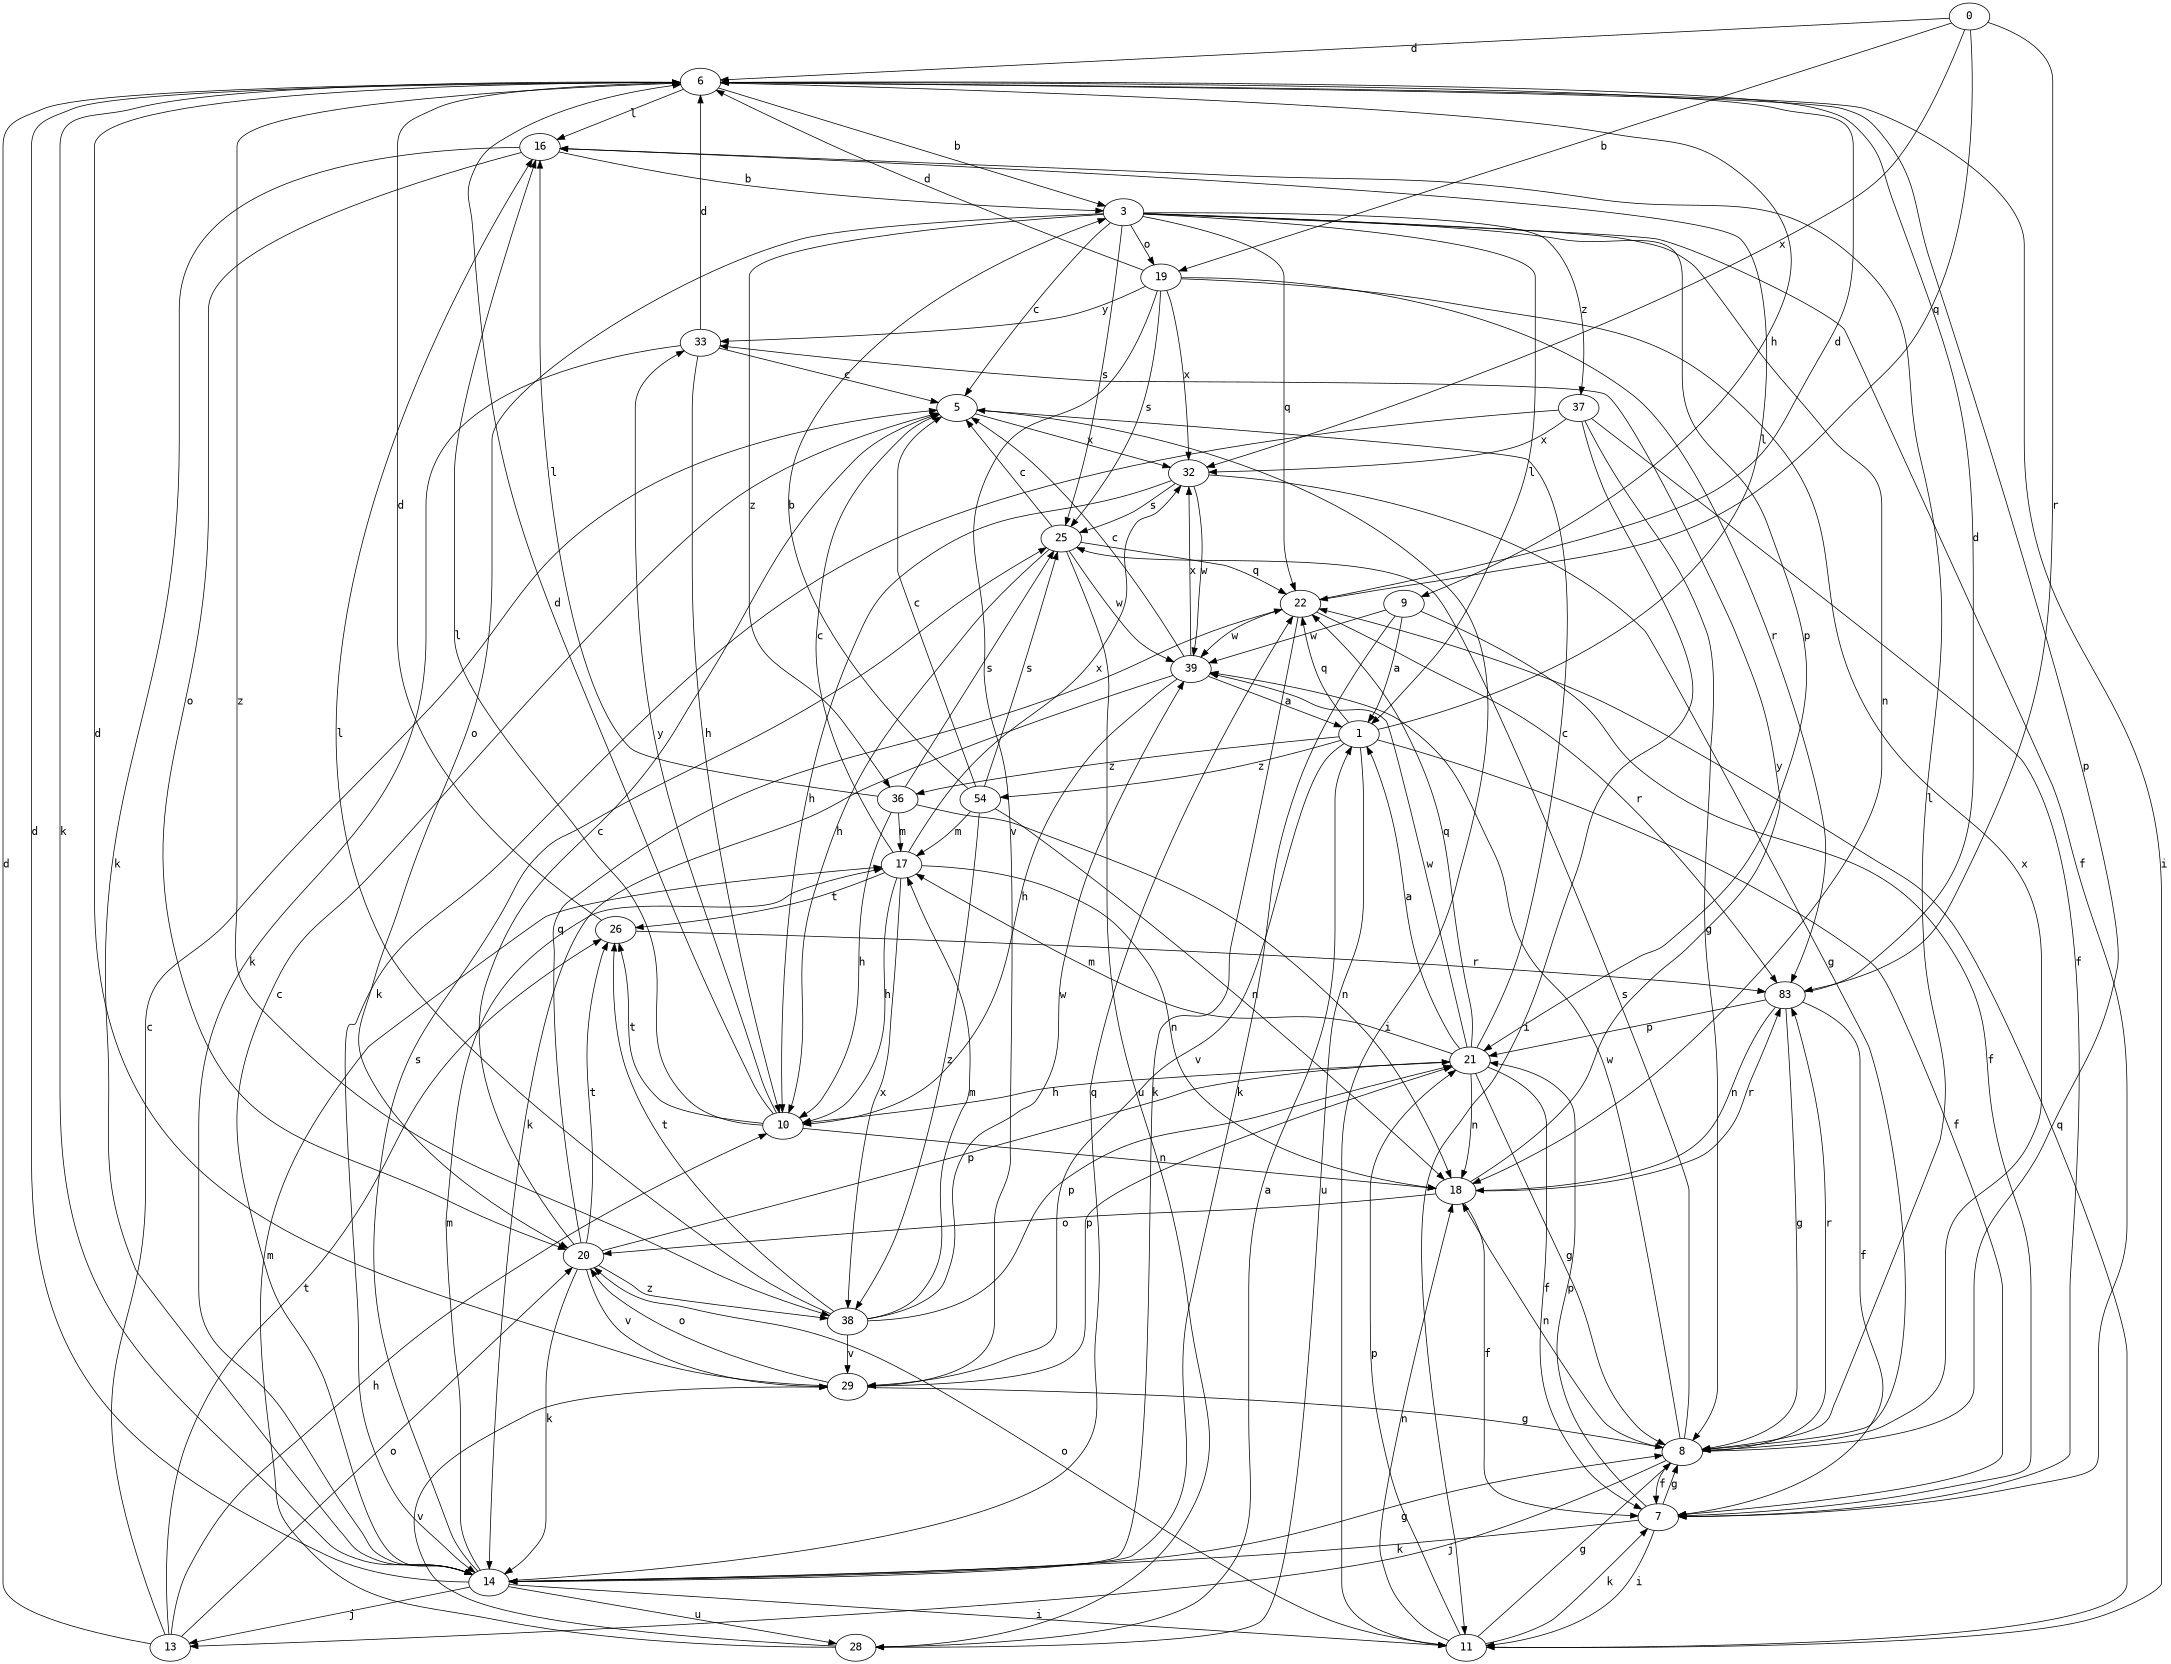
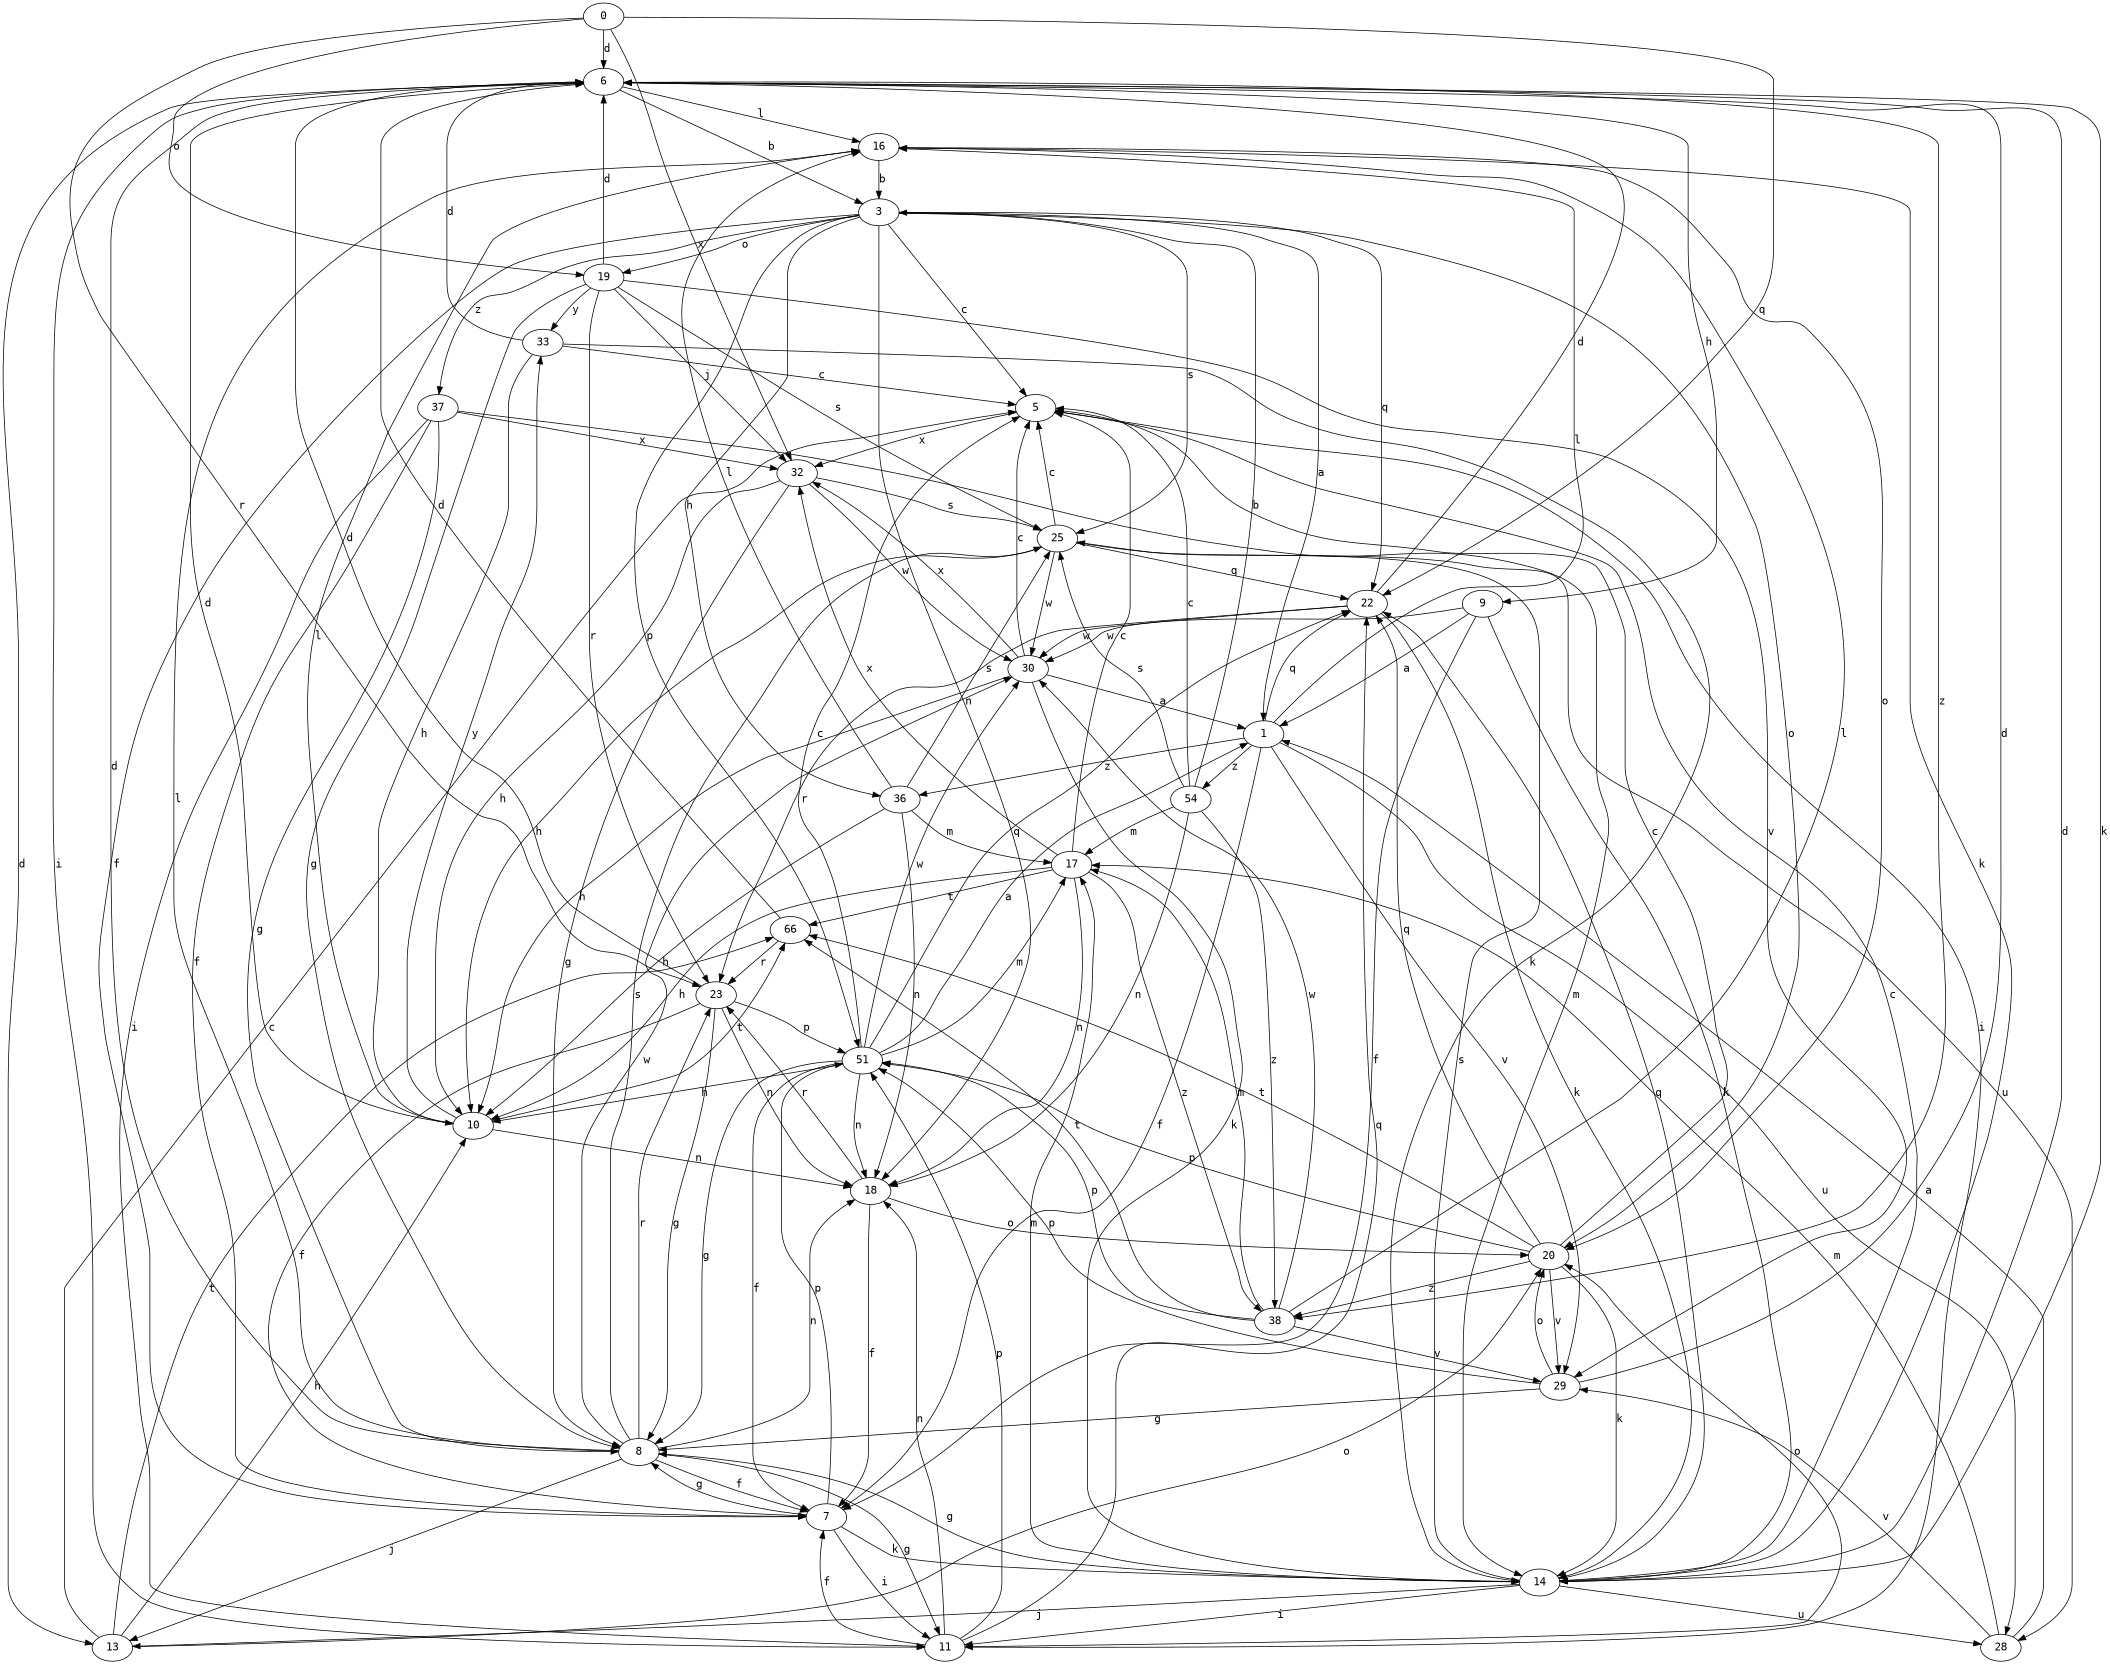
(1604, 147) -> (177, 147)
(1187, 375) -> (708, 375)
(1627, 422) -> none
(1532, 473) -> (1321, 473)
(753, 506) -> (690, 506)
(3, 602) -> (18, 655)
(1191, 669) -> (1028, 669)
(2086, 767) -> (114, 767)
(2025, 865) -> (314, 865)
(616, 930) -> (790, 930)
(379, 995) -> (1576, 995)
(1785, 995) -> (716, 995)
(1470, 1060) -> (862, 1060)
(883, 1093) -> (1185, 1093)
(1571, 1552) -> (823, 1490)
(1610, 1582) -> (827, 1582)
